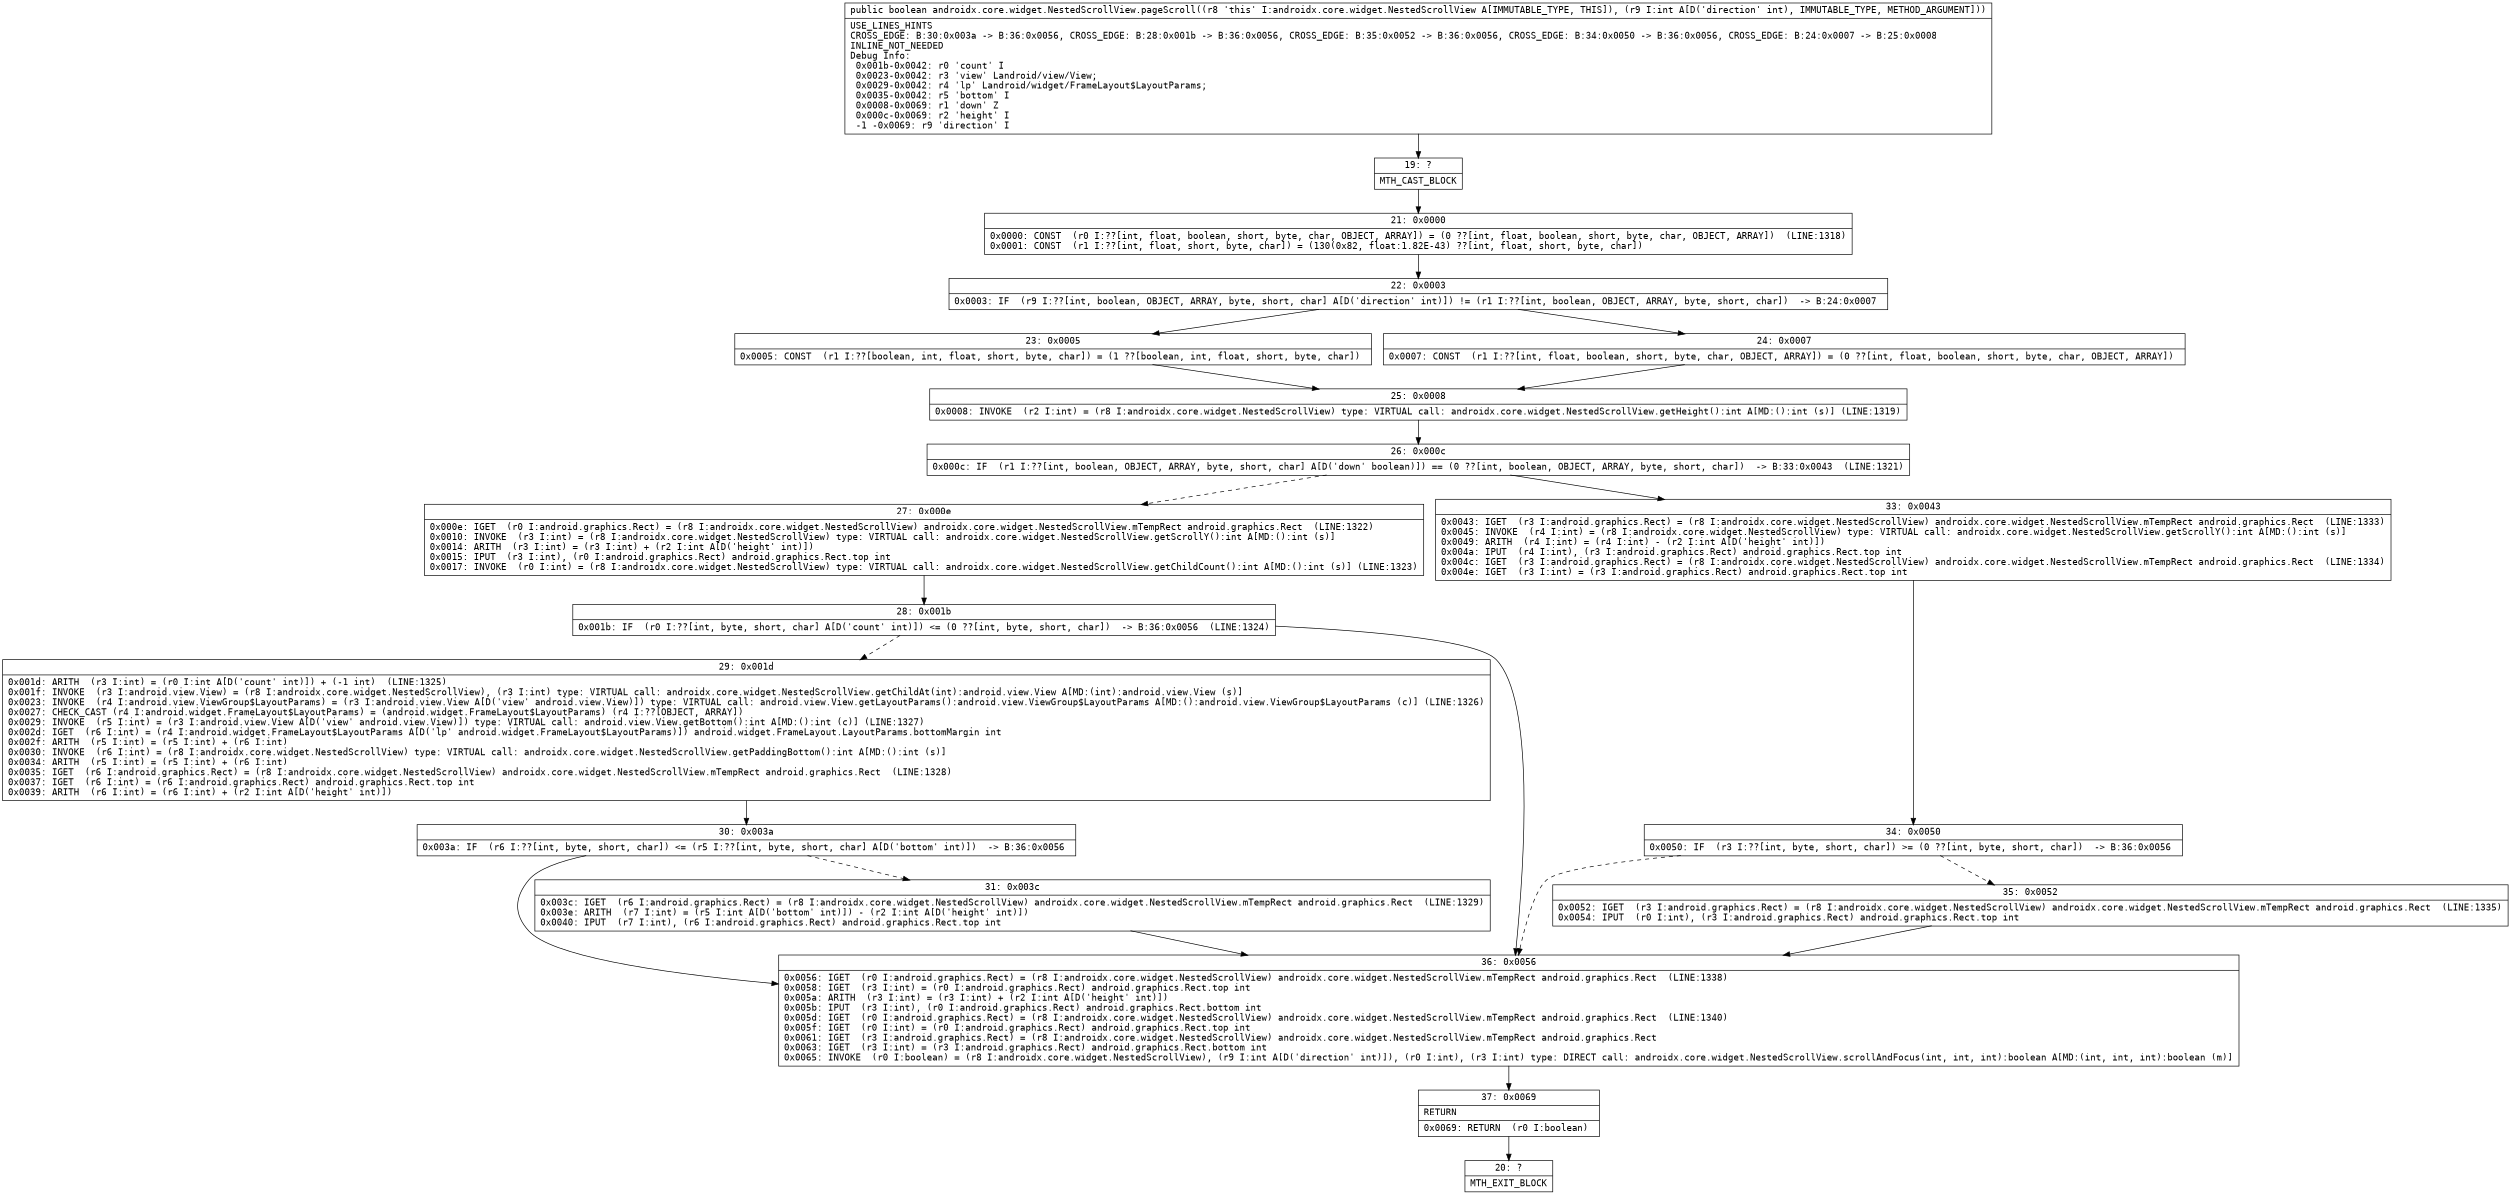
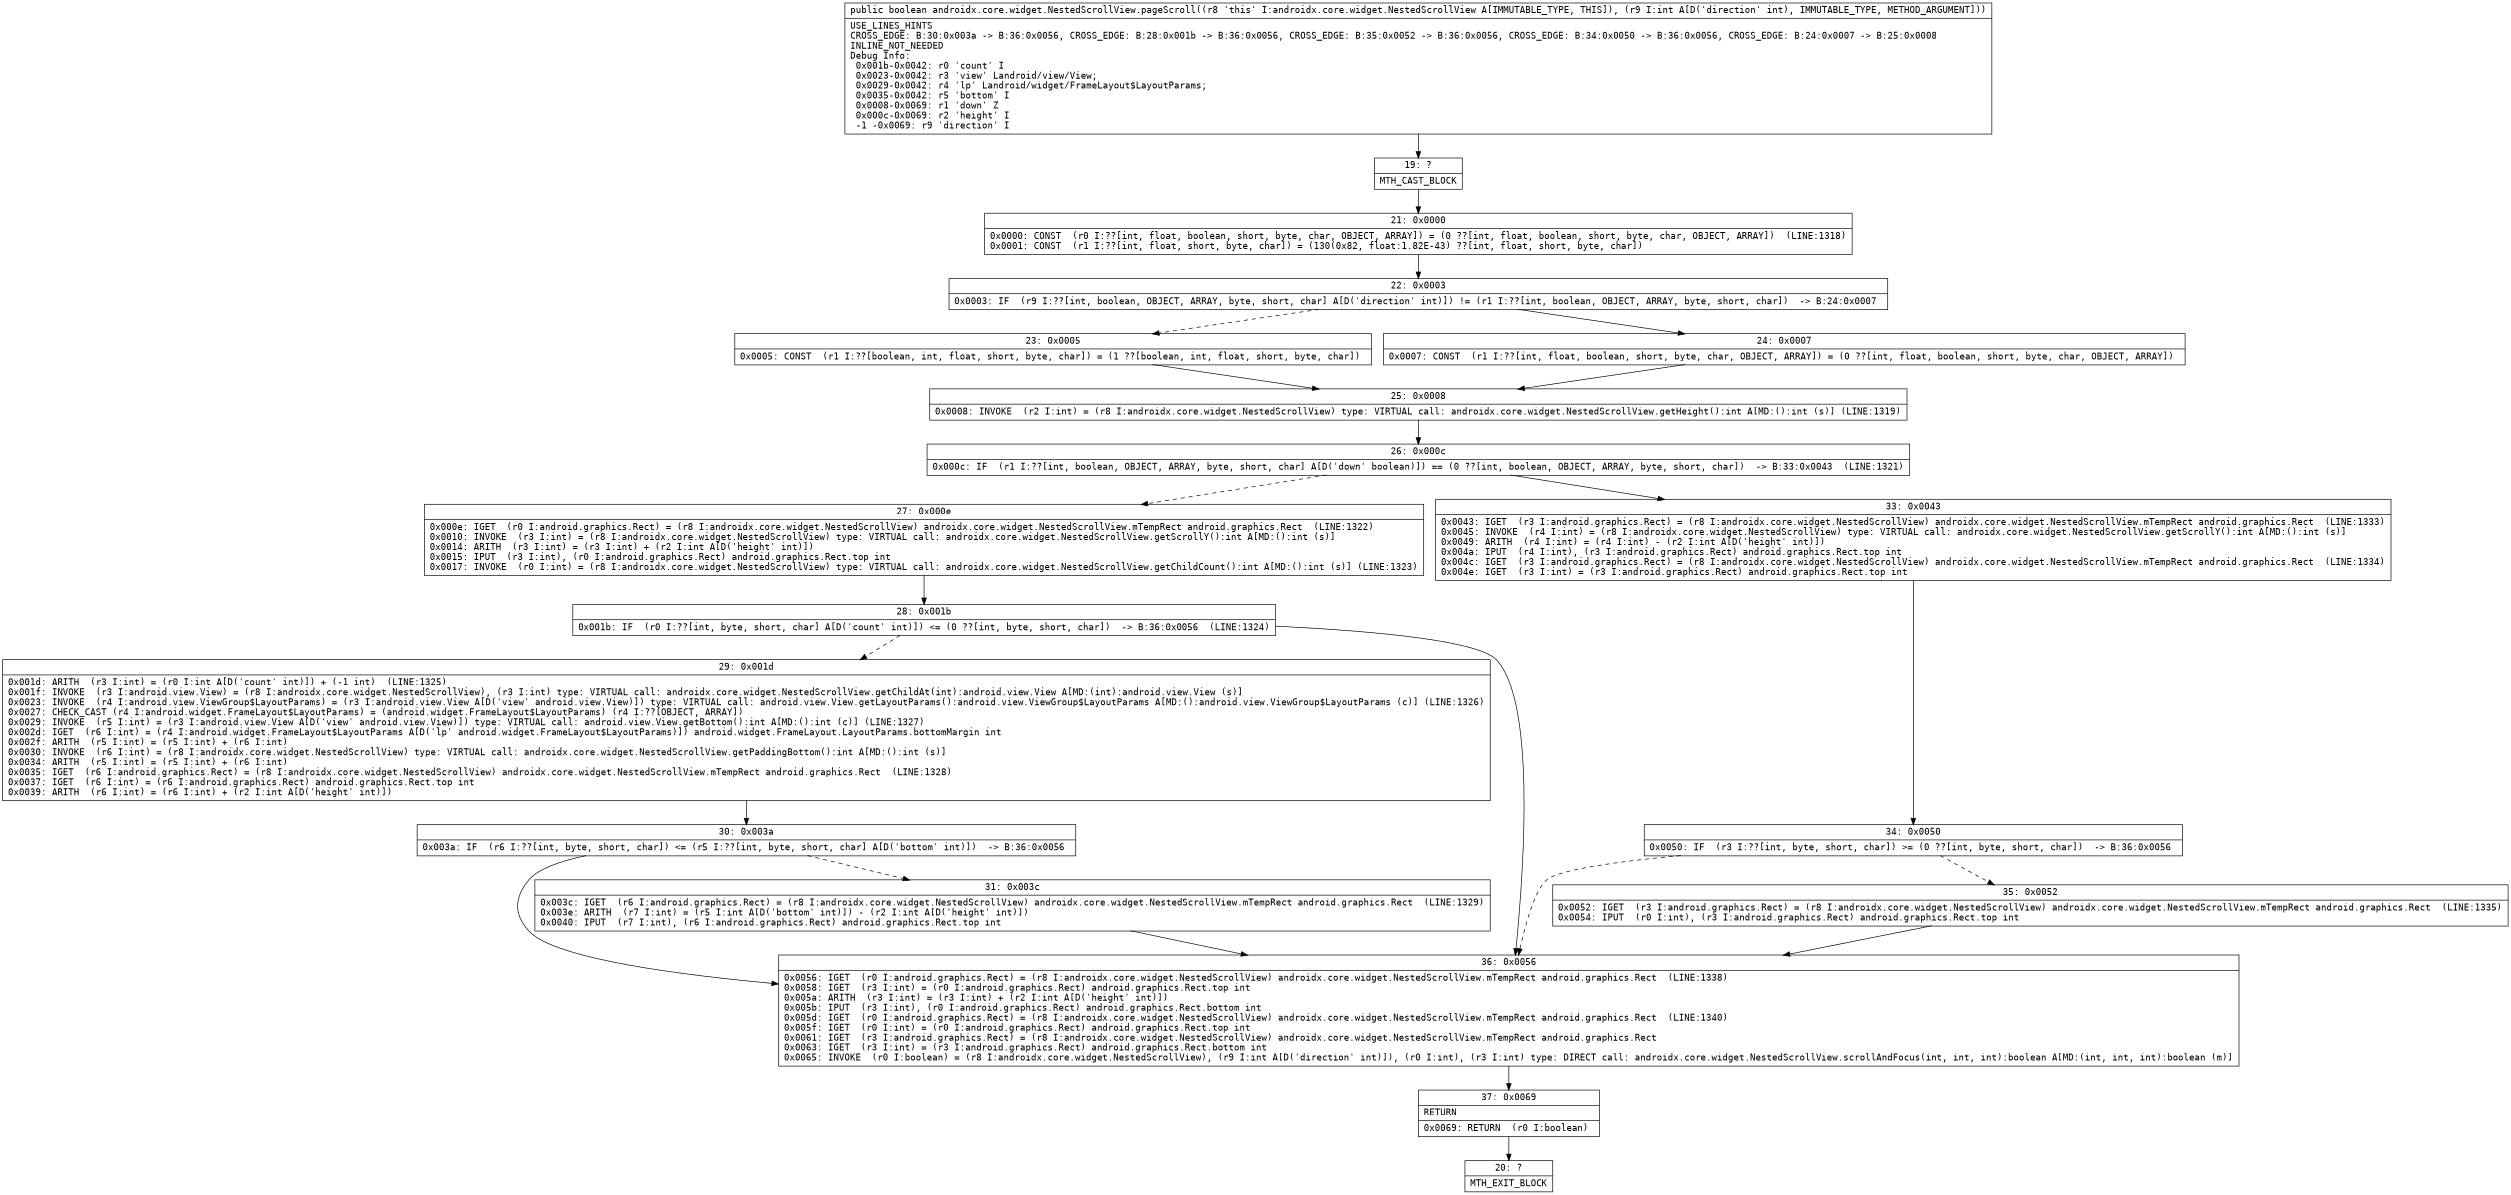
(1239, 321) -> (1239, 321)
